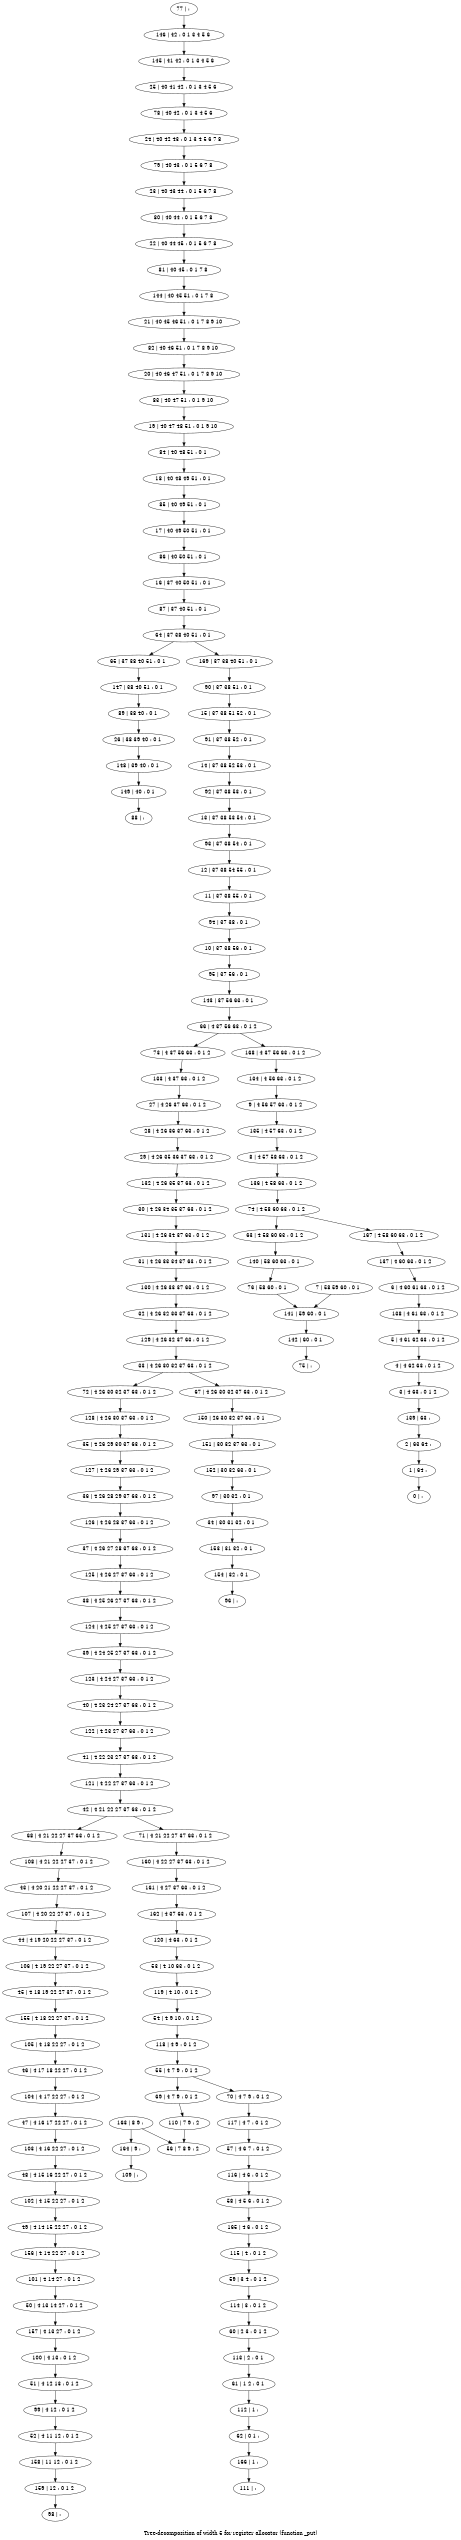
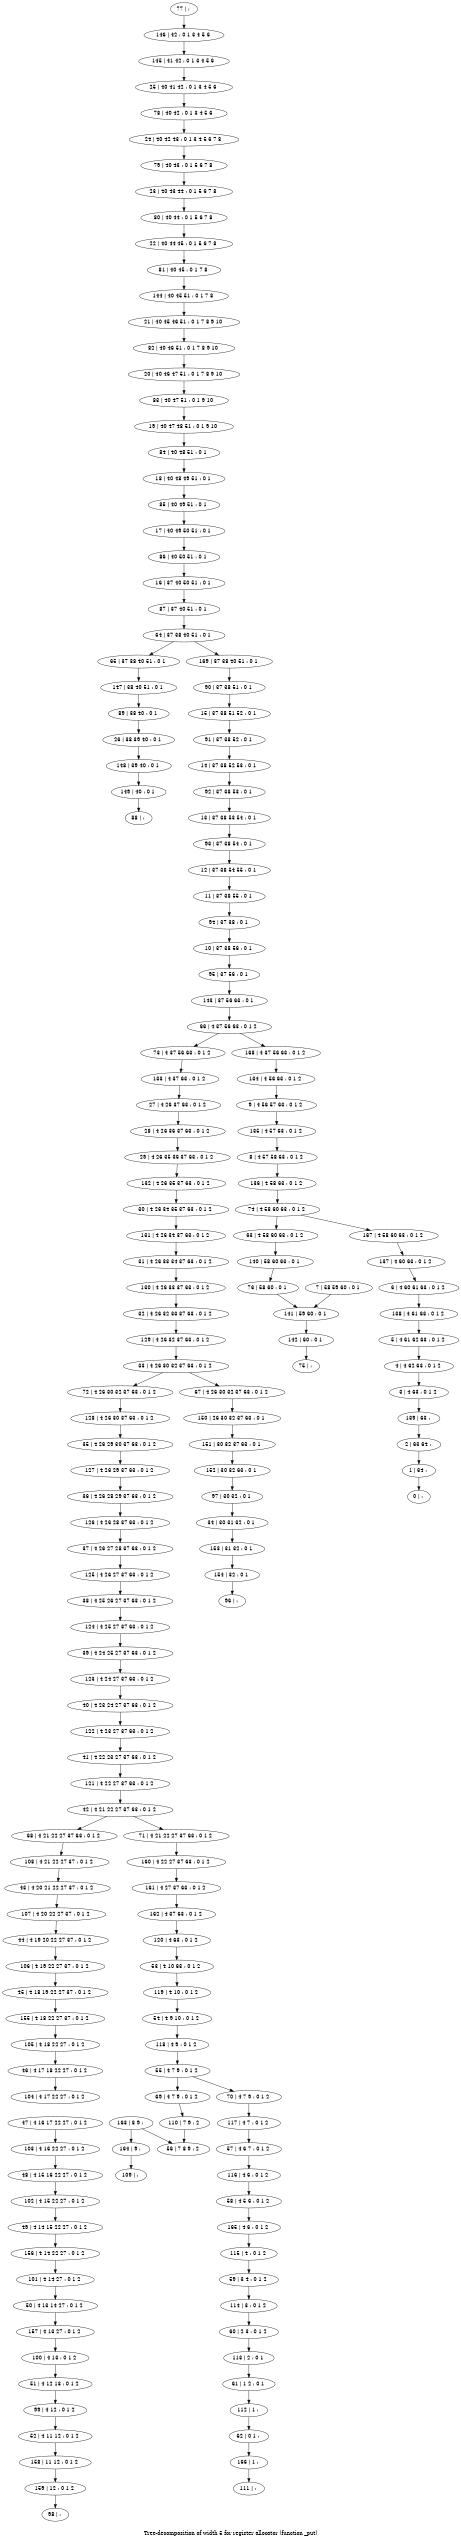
(55, 2108) -> none
